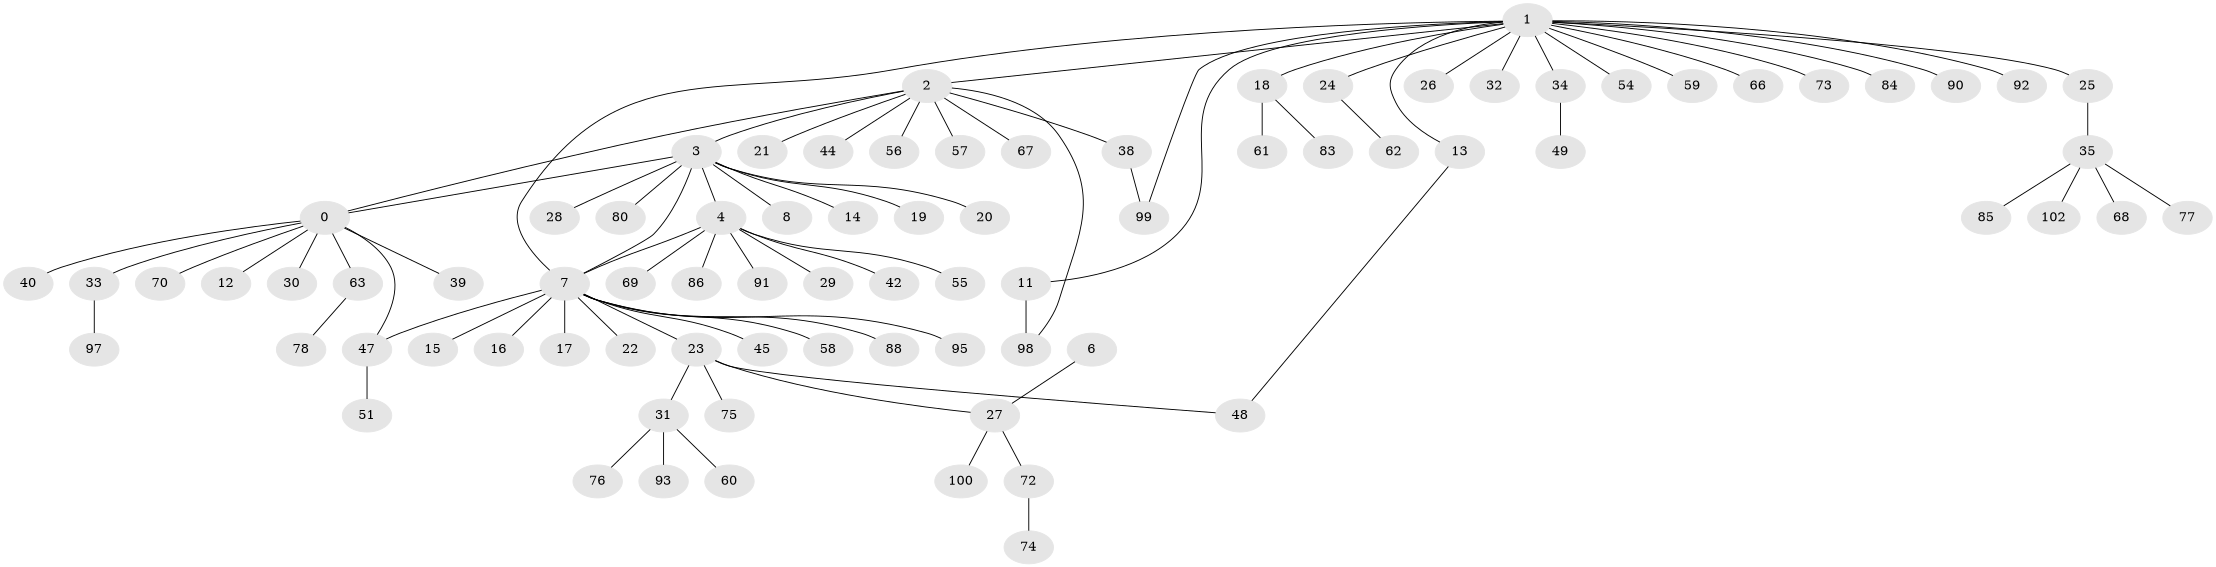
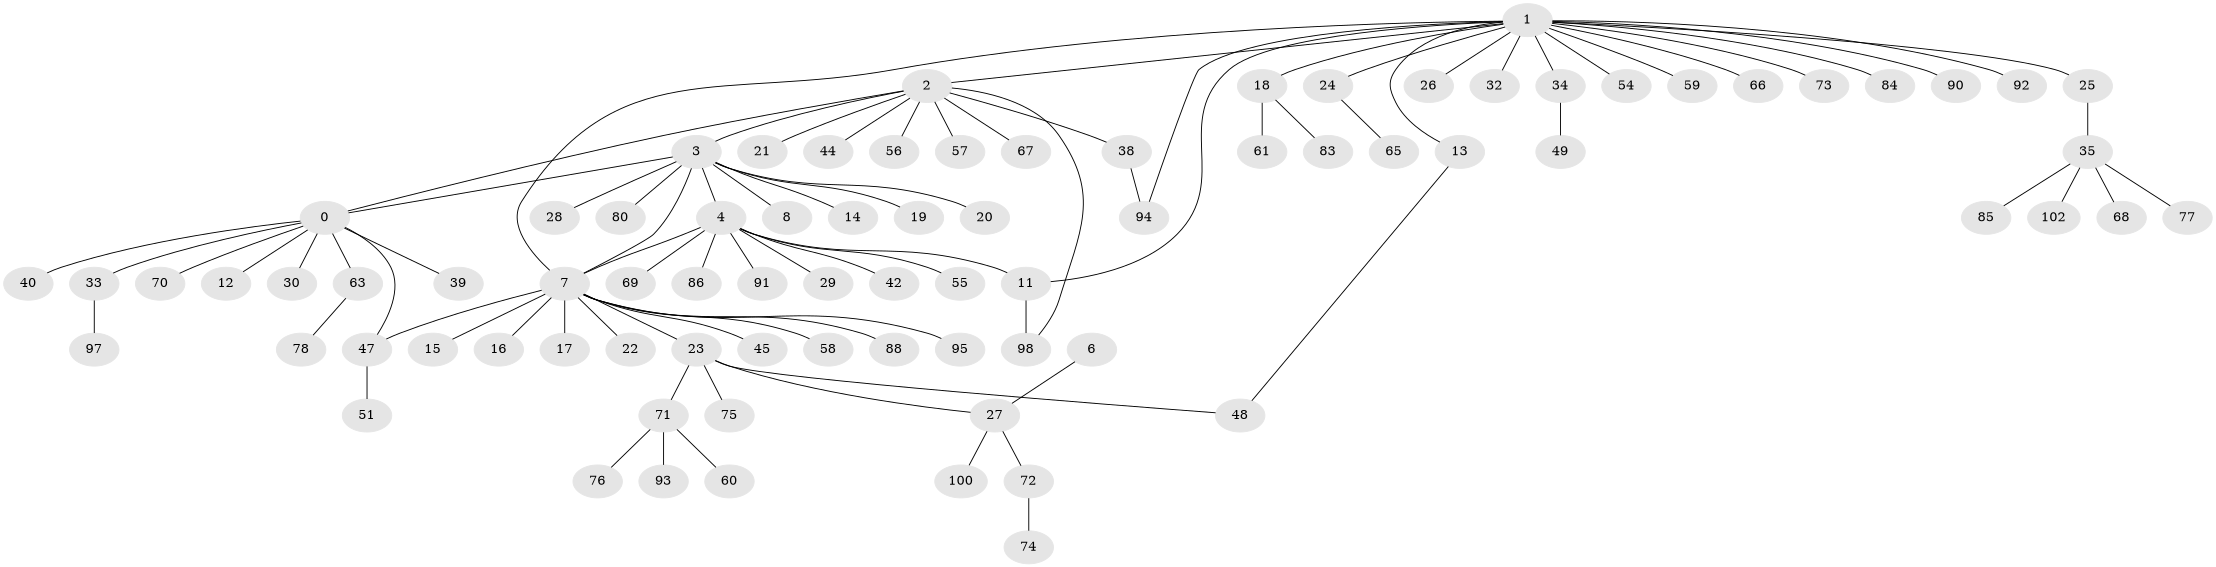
(1394, 152) -> (1394, 152)
(1144, 218) -> (1144, 218)
none -> (887, 251)
(664, 416) -> (664, 416)
